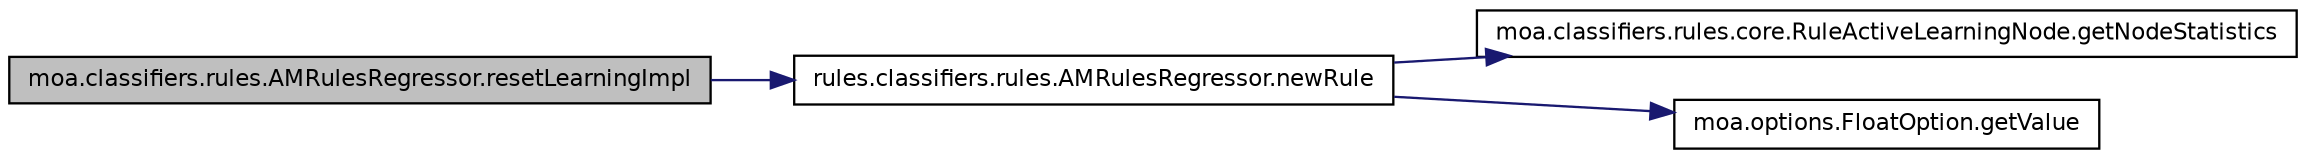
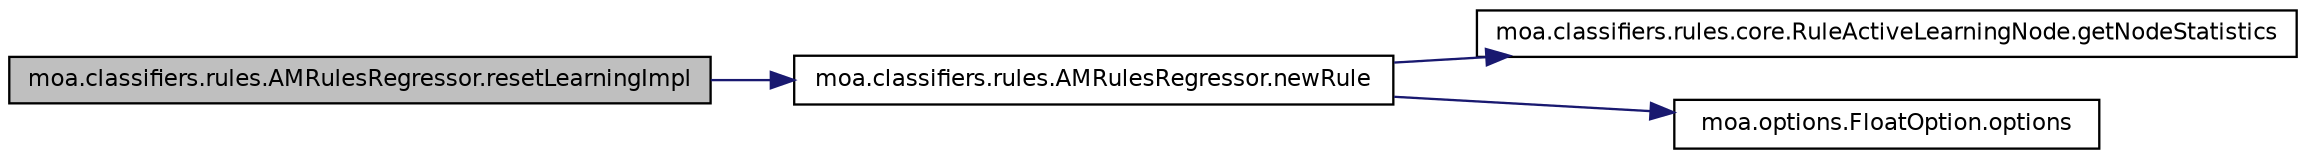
(1094, 80) -> (1094, 80)
(1887, 124) -> (1887, 124)
